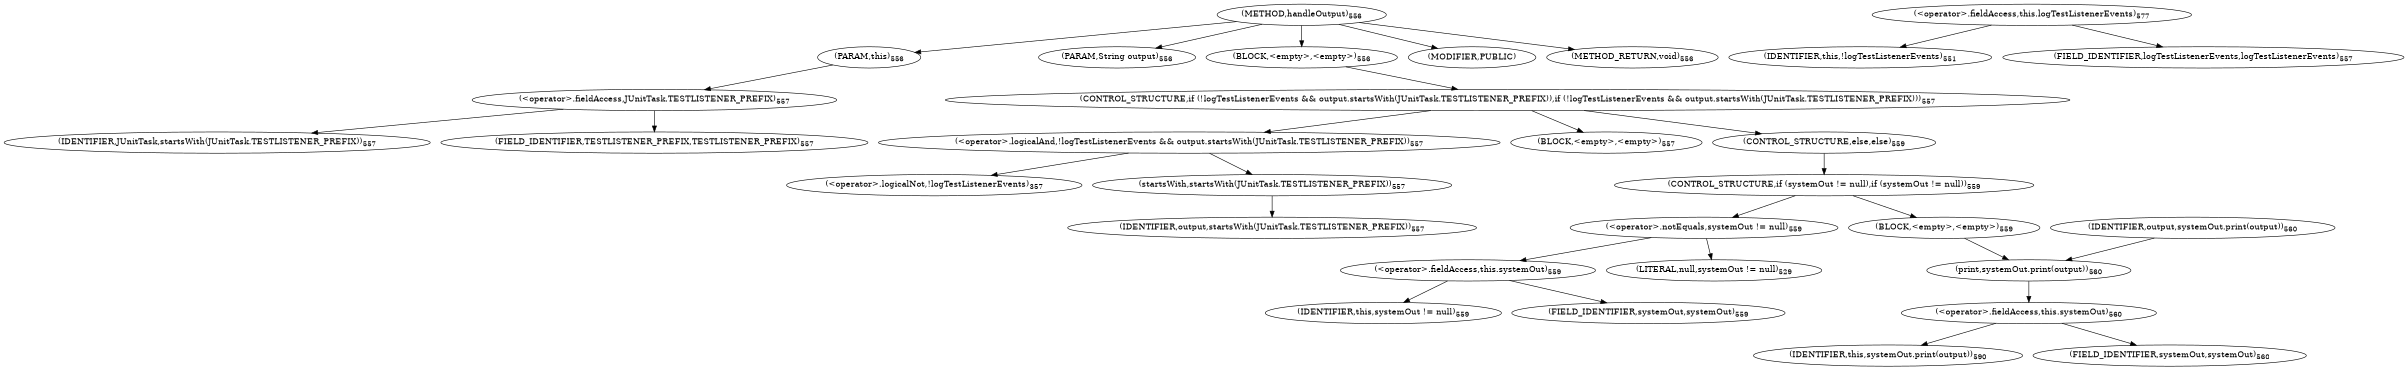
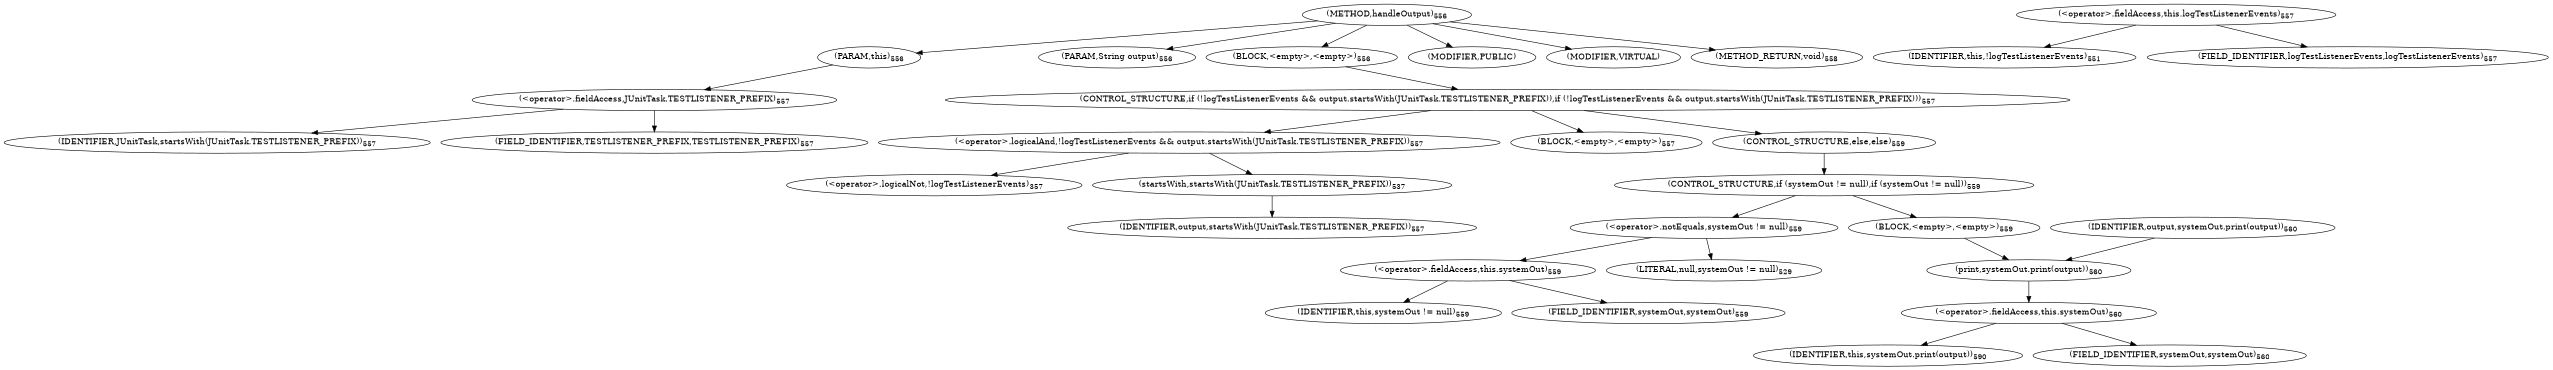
(2143, 14) -> (2287, 14)
none -> (1614, 57)
(1687, 57) -> (1831, 57)
(1399, 184) -> (1399, 184)
